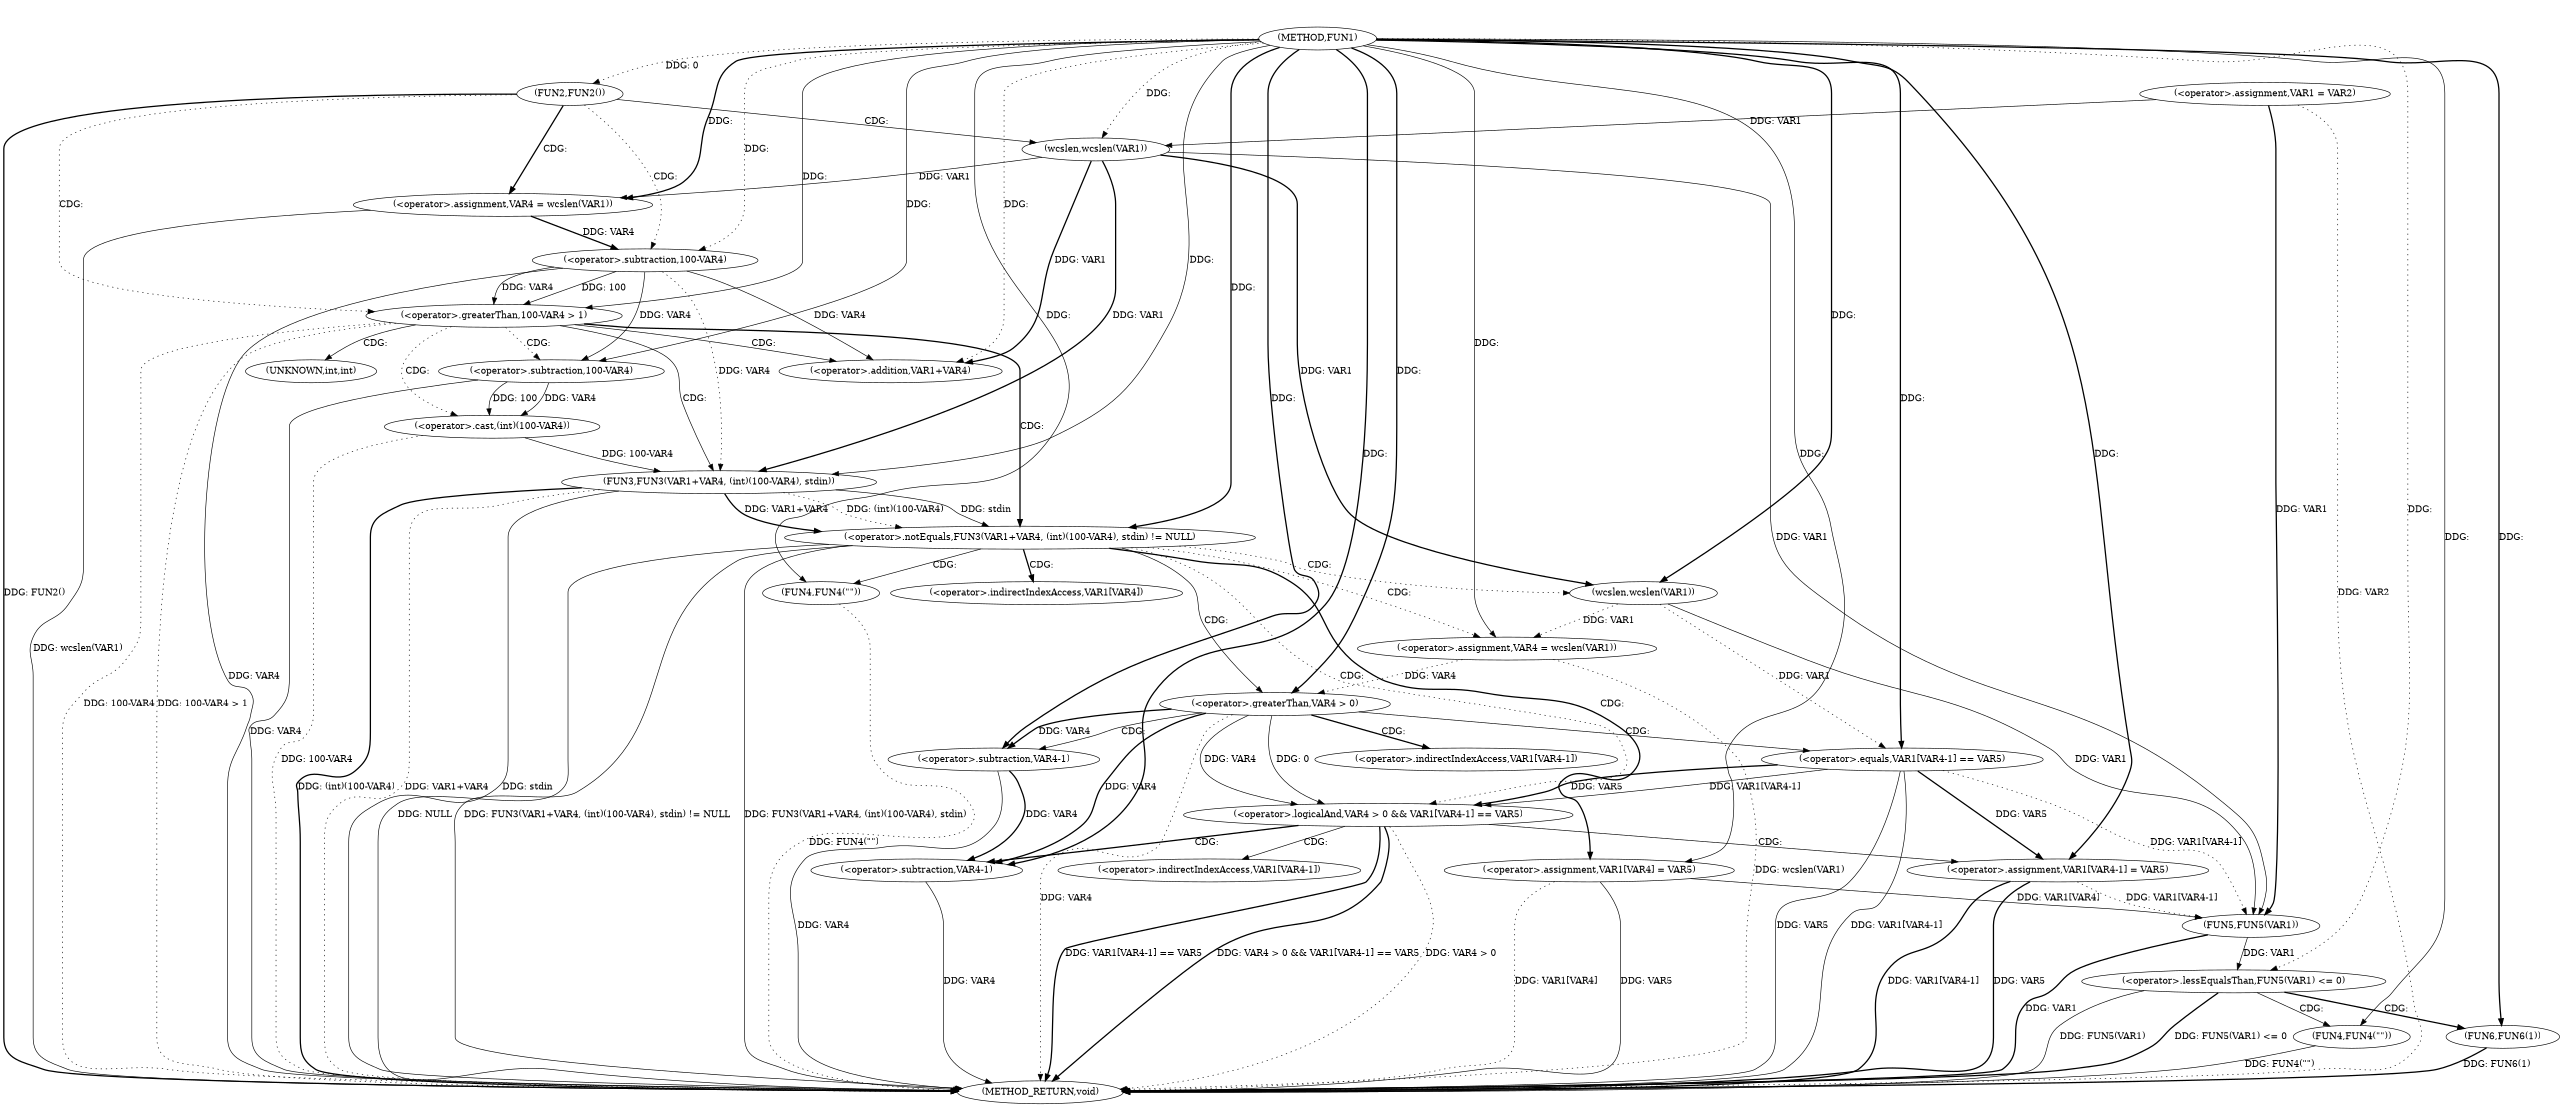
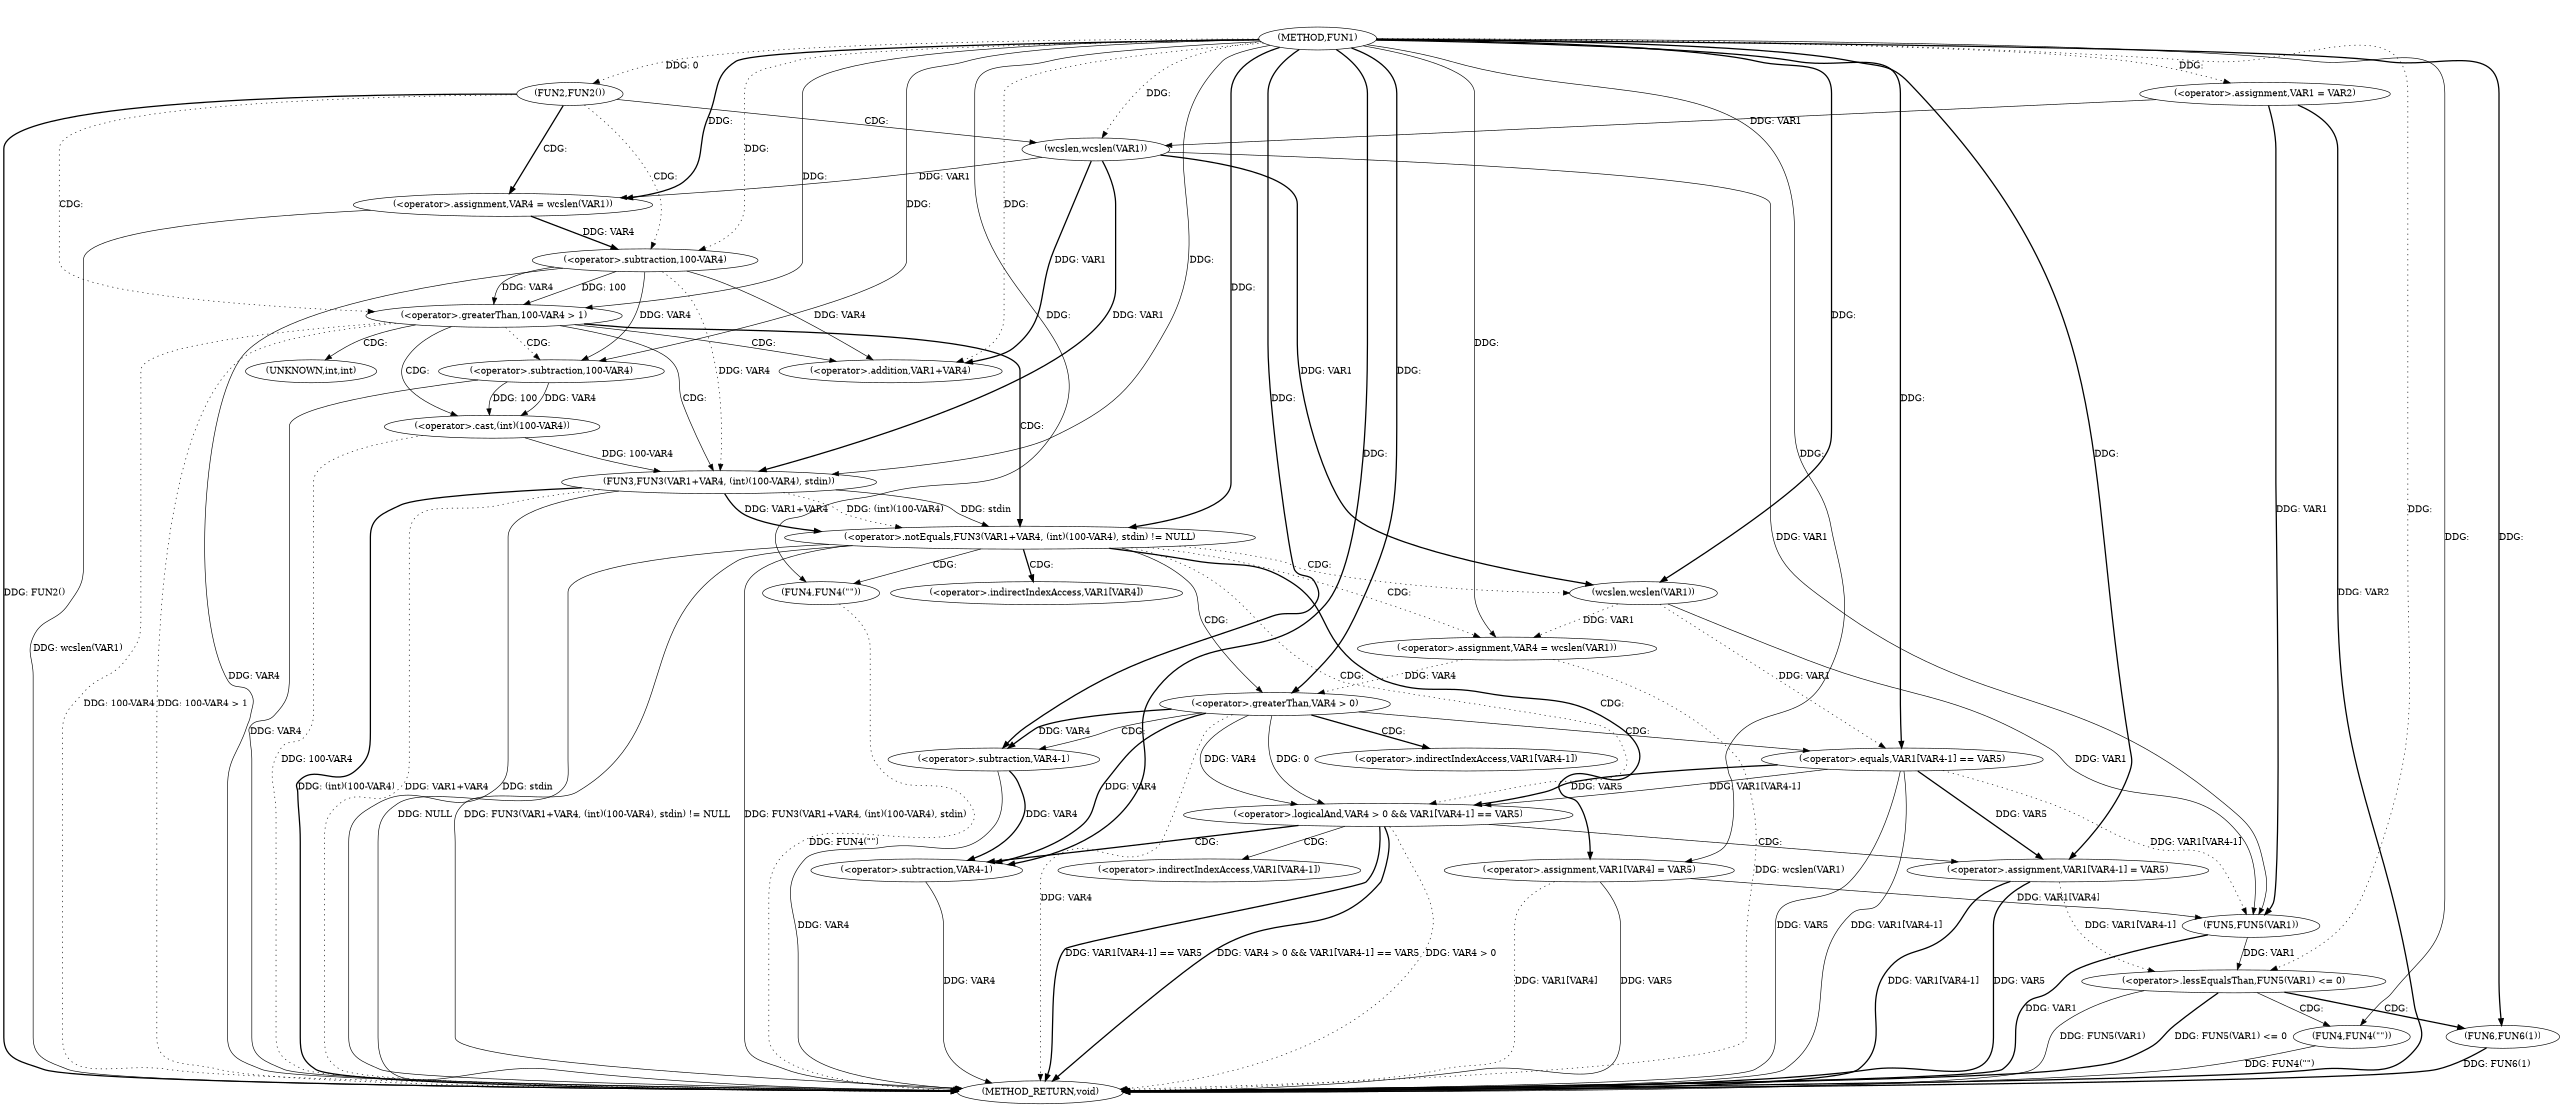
none -> (1802, 44)
(402, 371) -> (402, 371)
(2135, 905) -> (2089, 941)
(2263, 1073) -> (2263, 1073)
